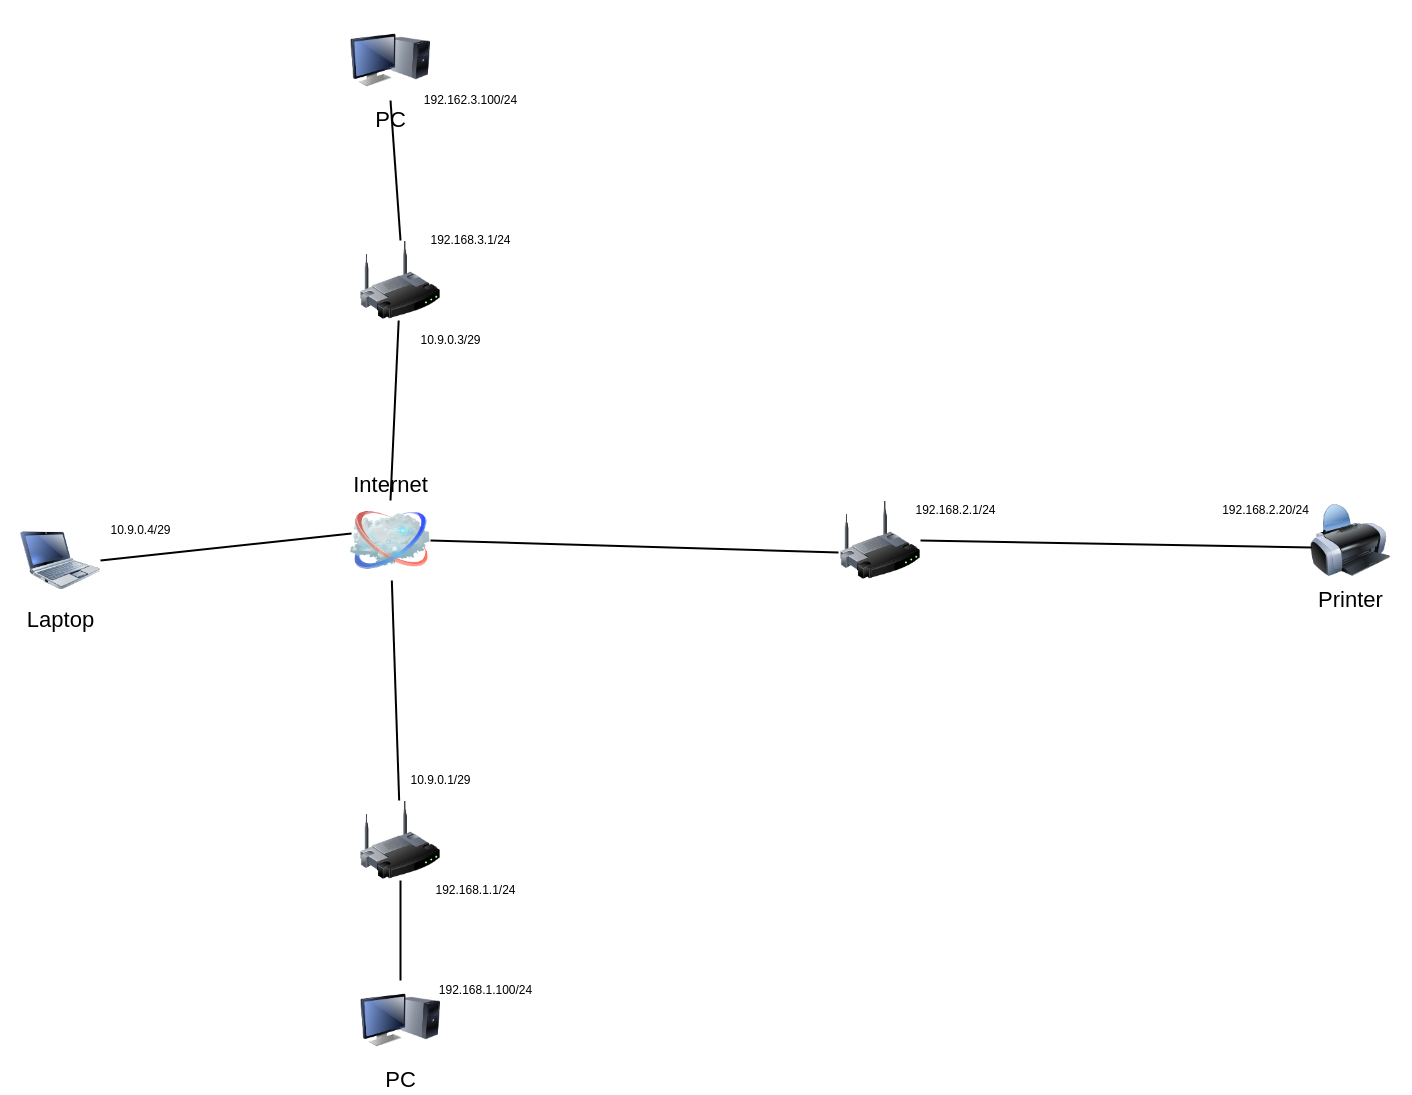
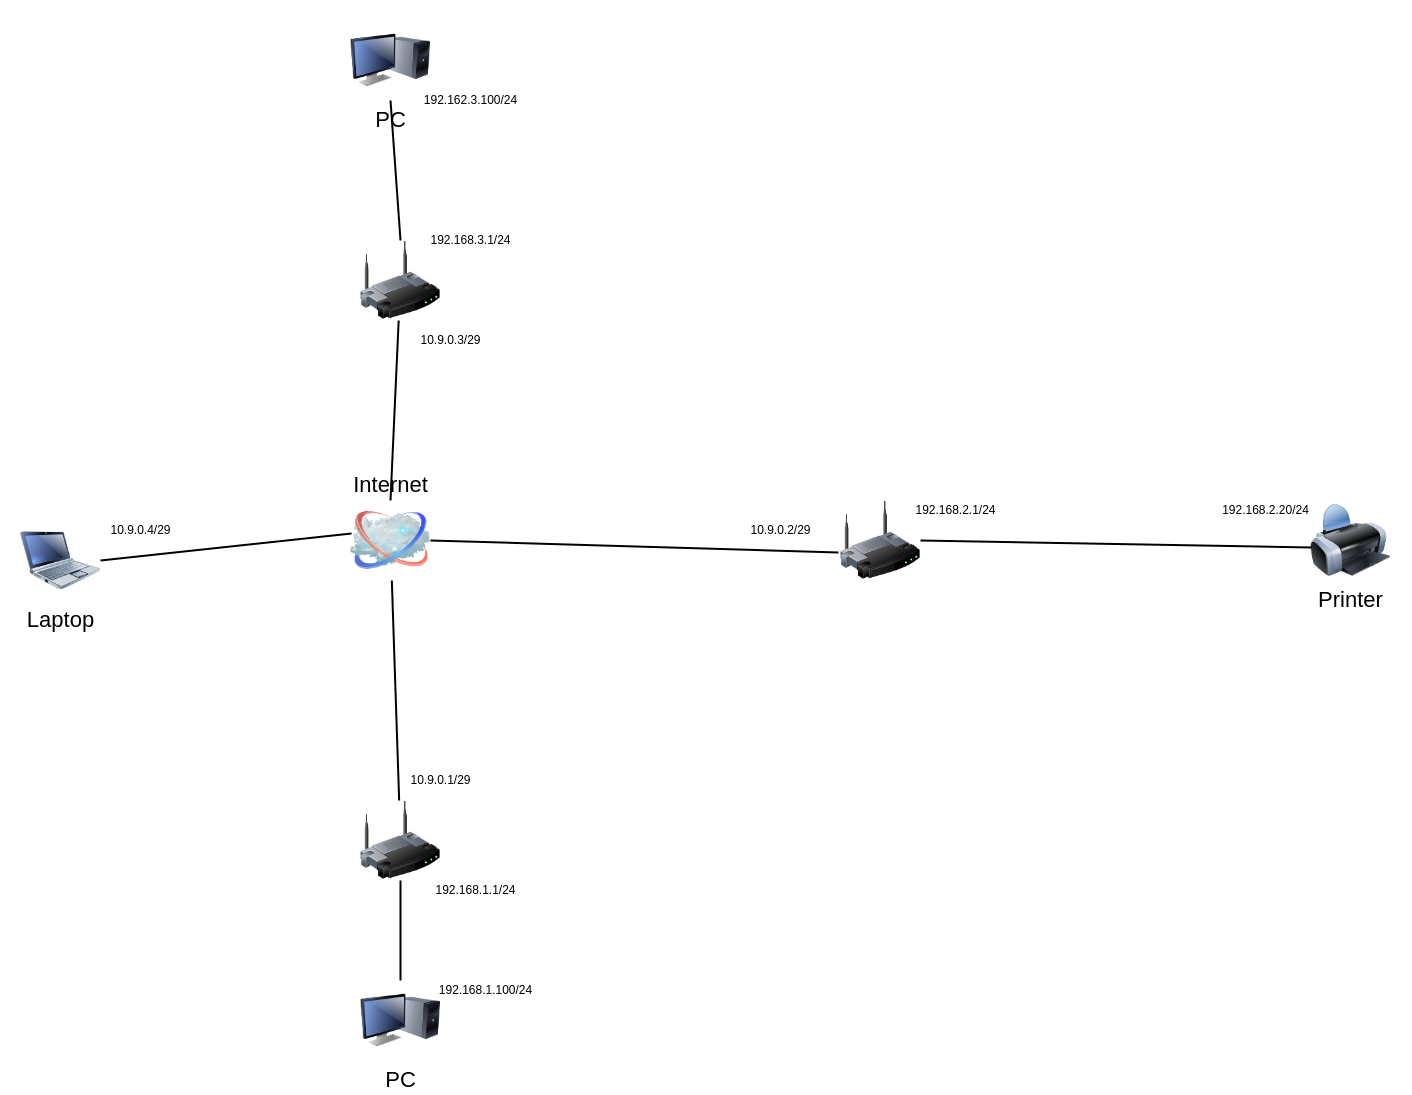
none -> (781, 531)
